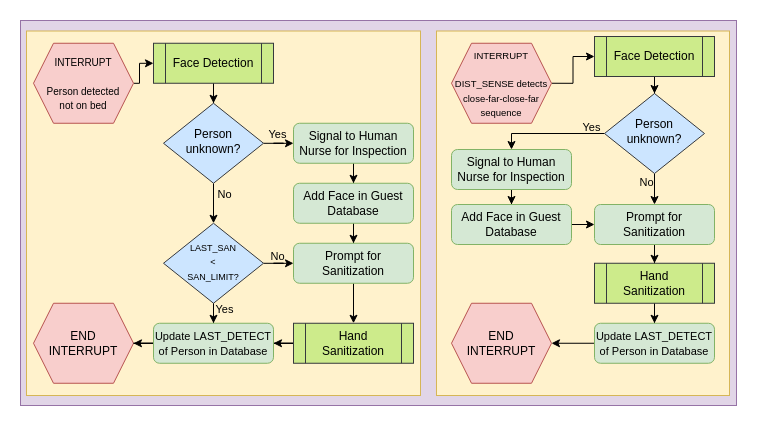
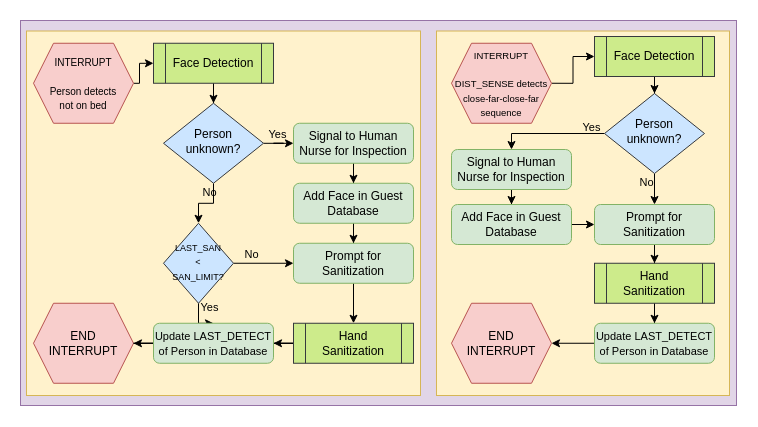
(84, 84) -> (84, 84)
(214, 263) -> (199, 263)
